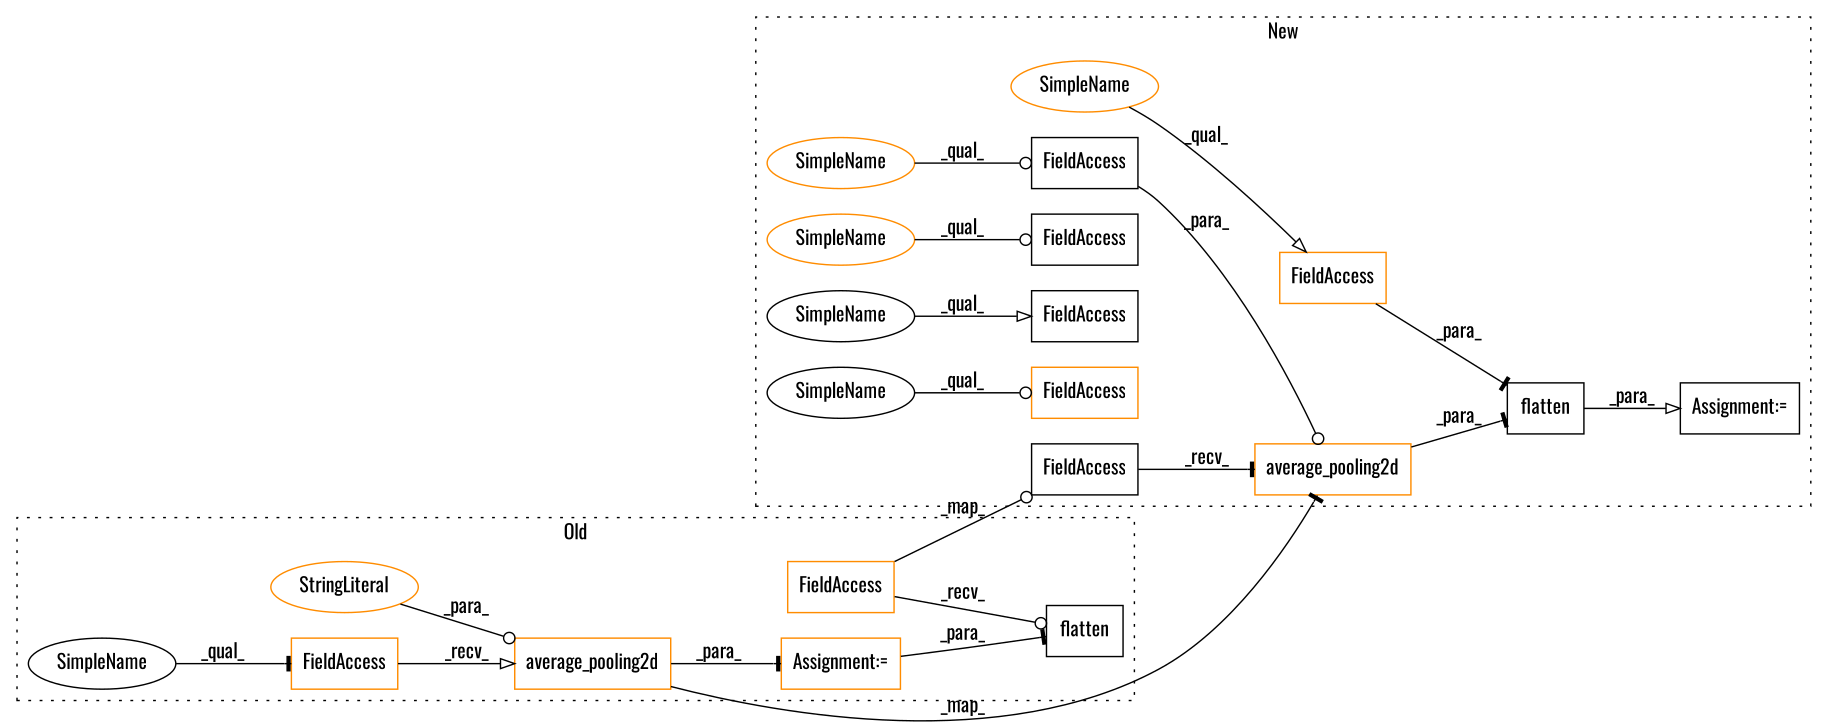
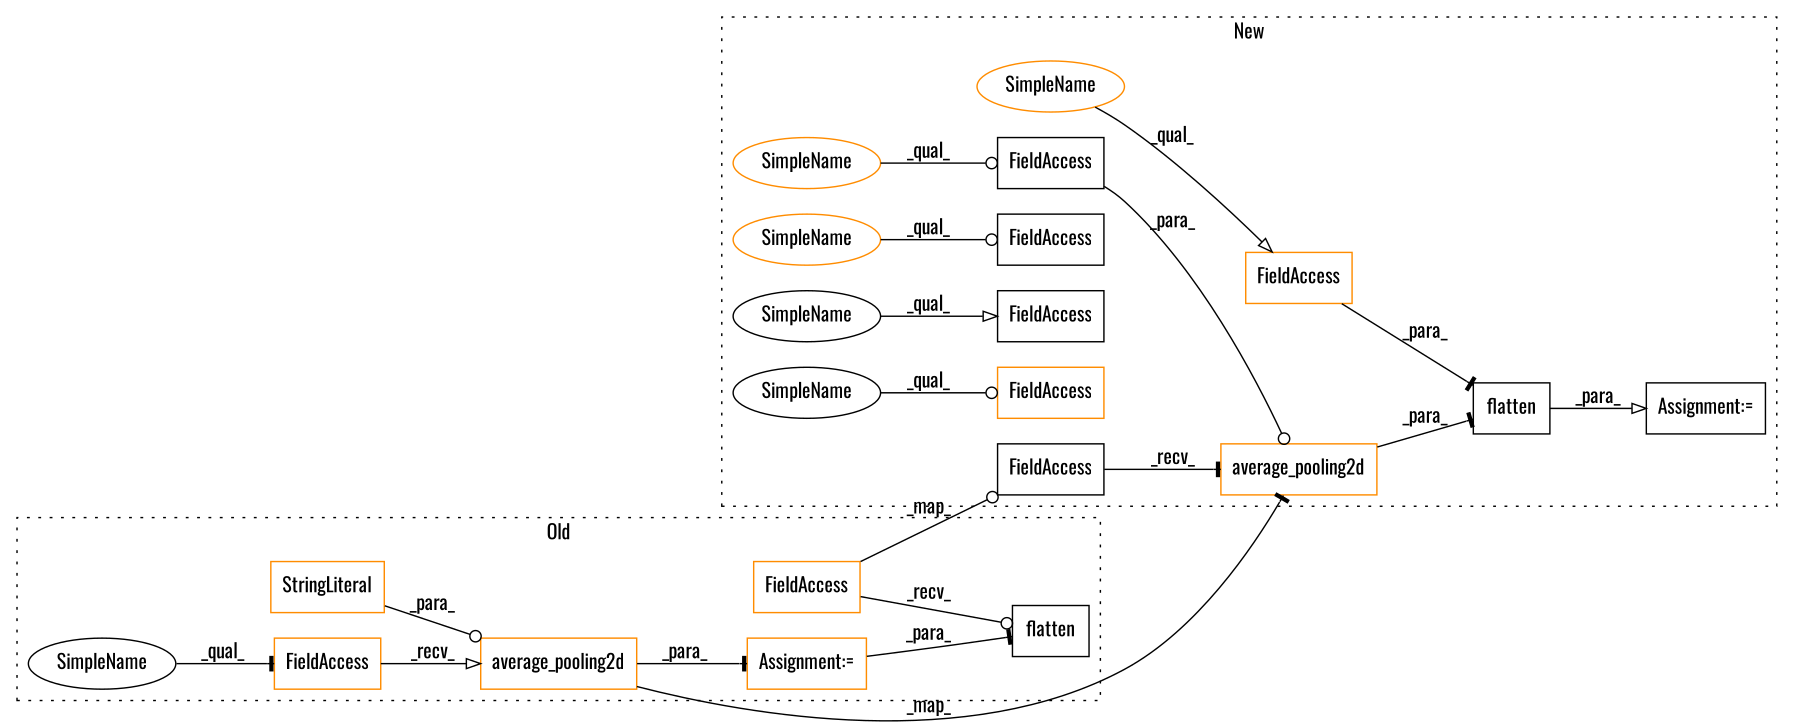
(345, 587) -> (328, 587)
